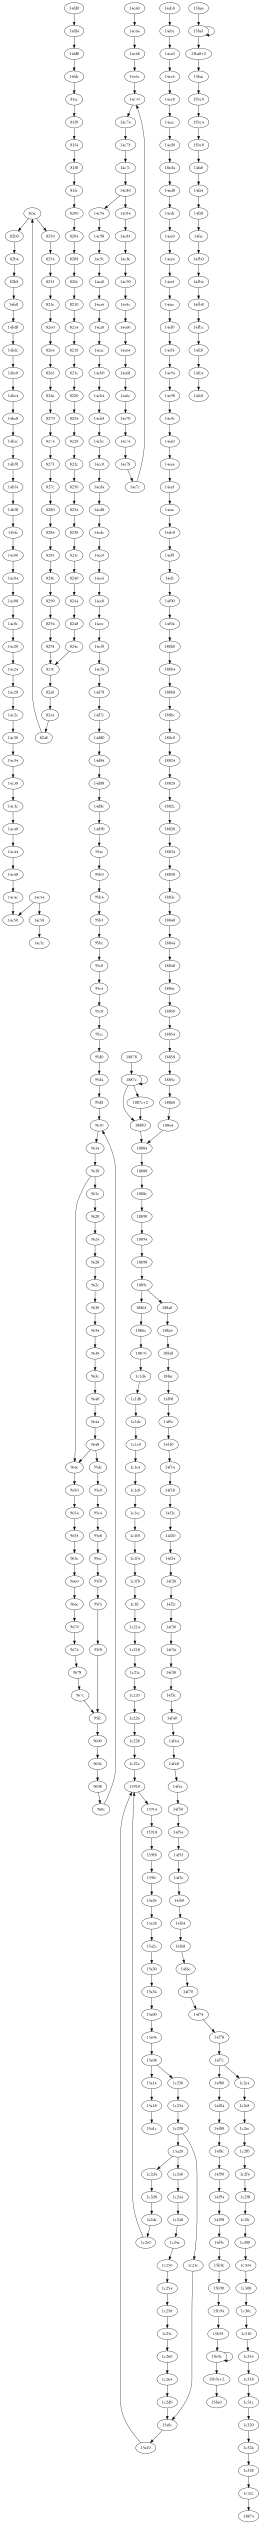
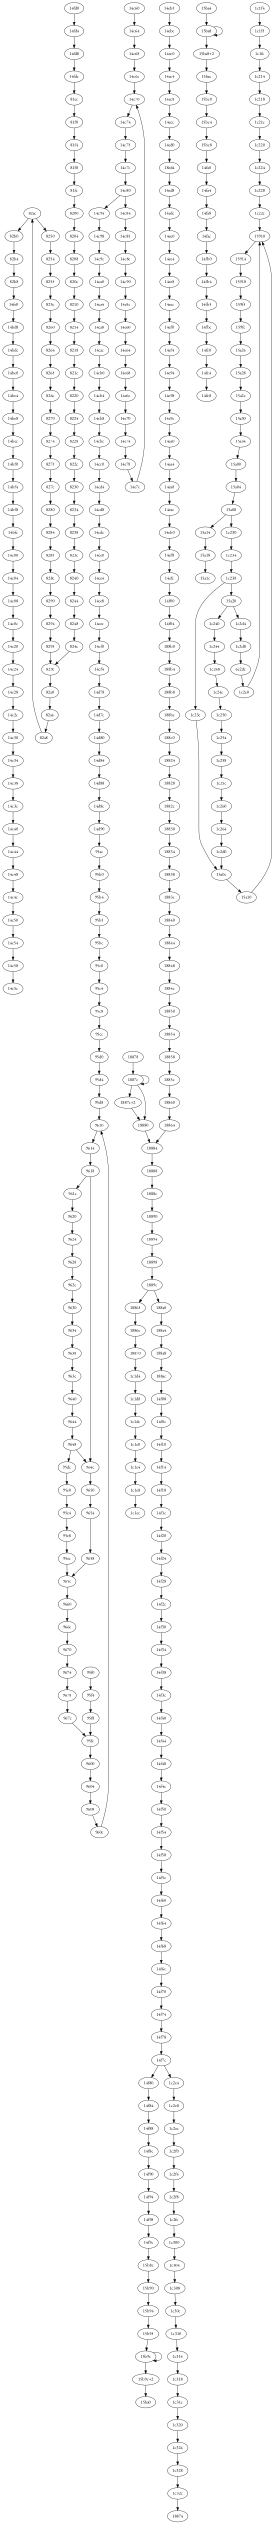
(27, 908) -> (13, 930)
(135, 1536) -> none
(98, 1568) -> (67, 1568)
